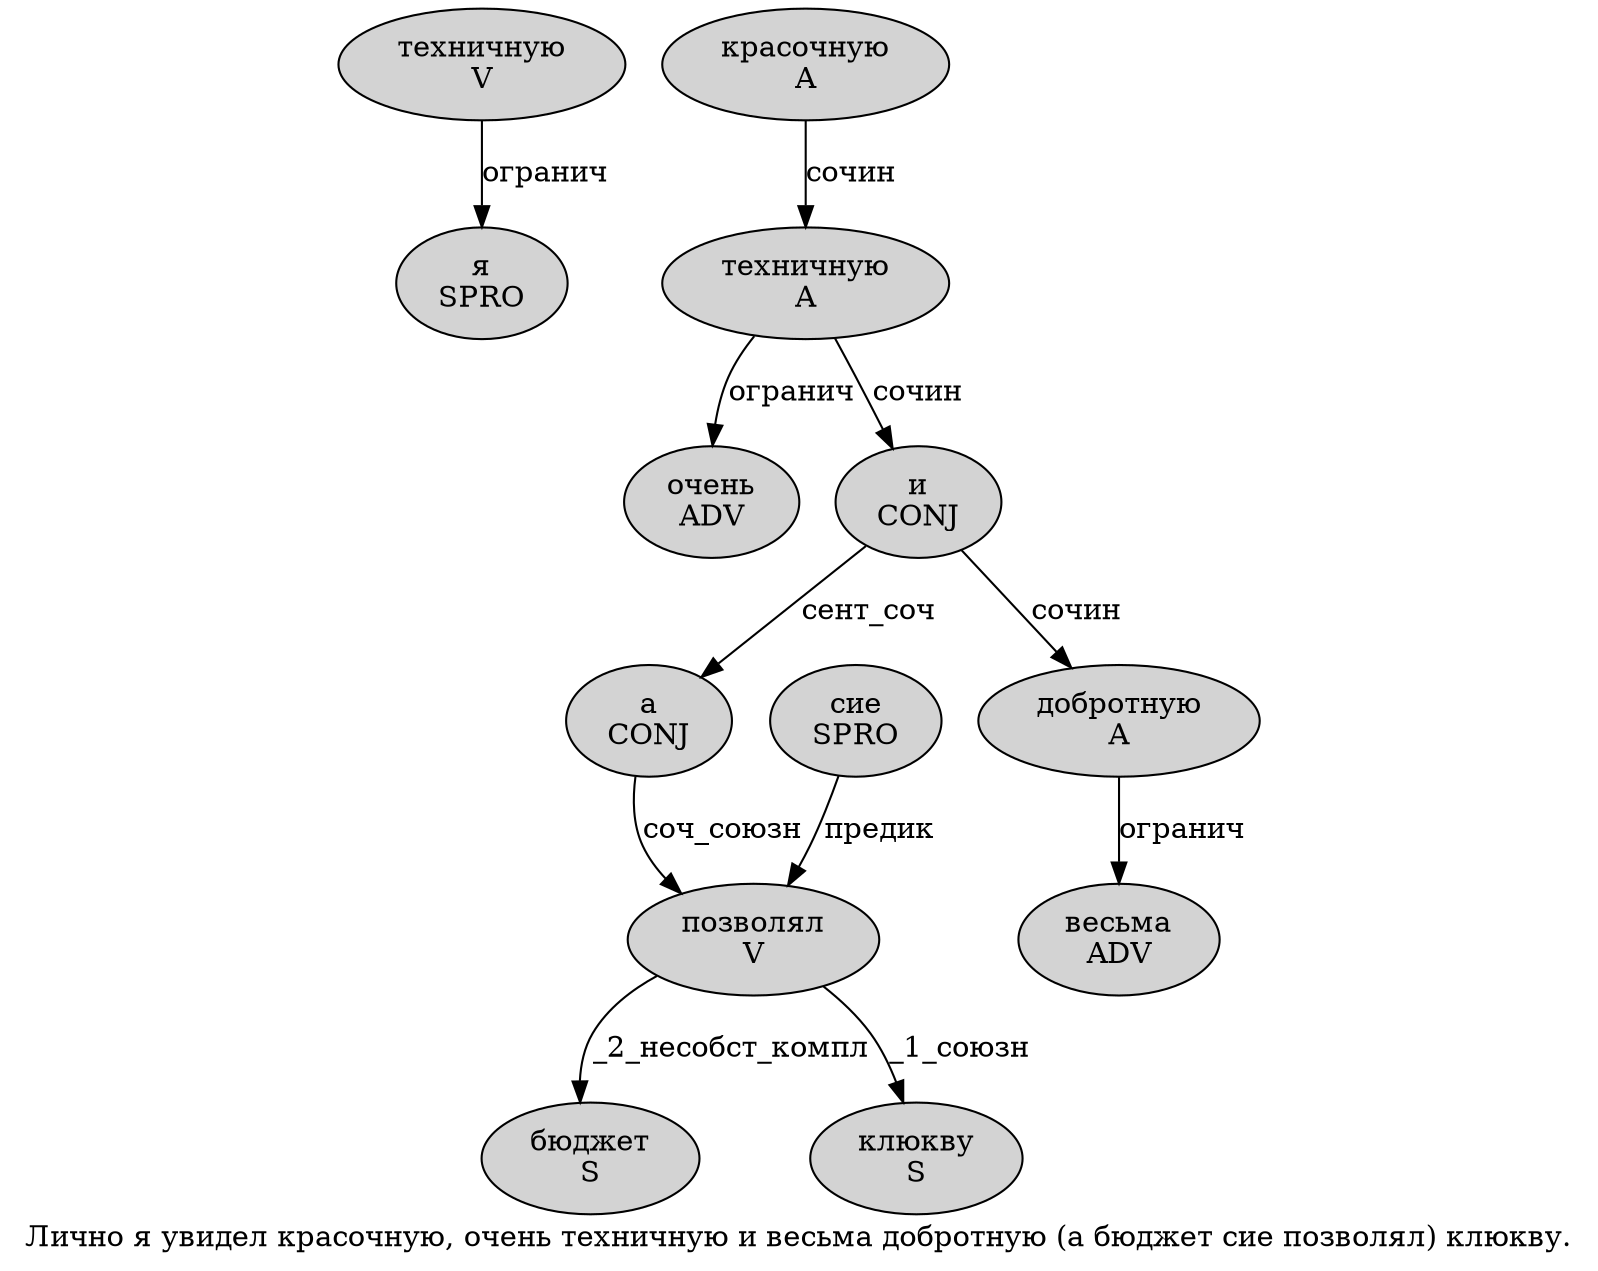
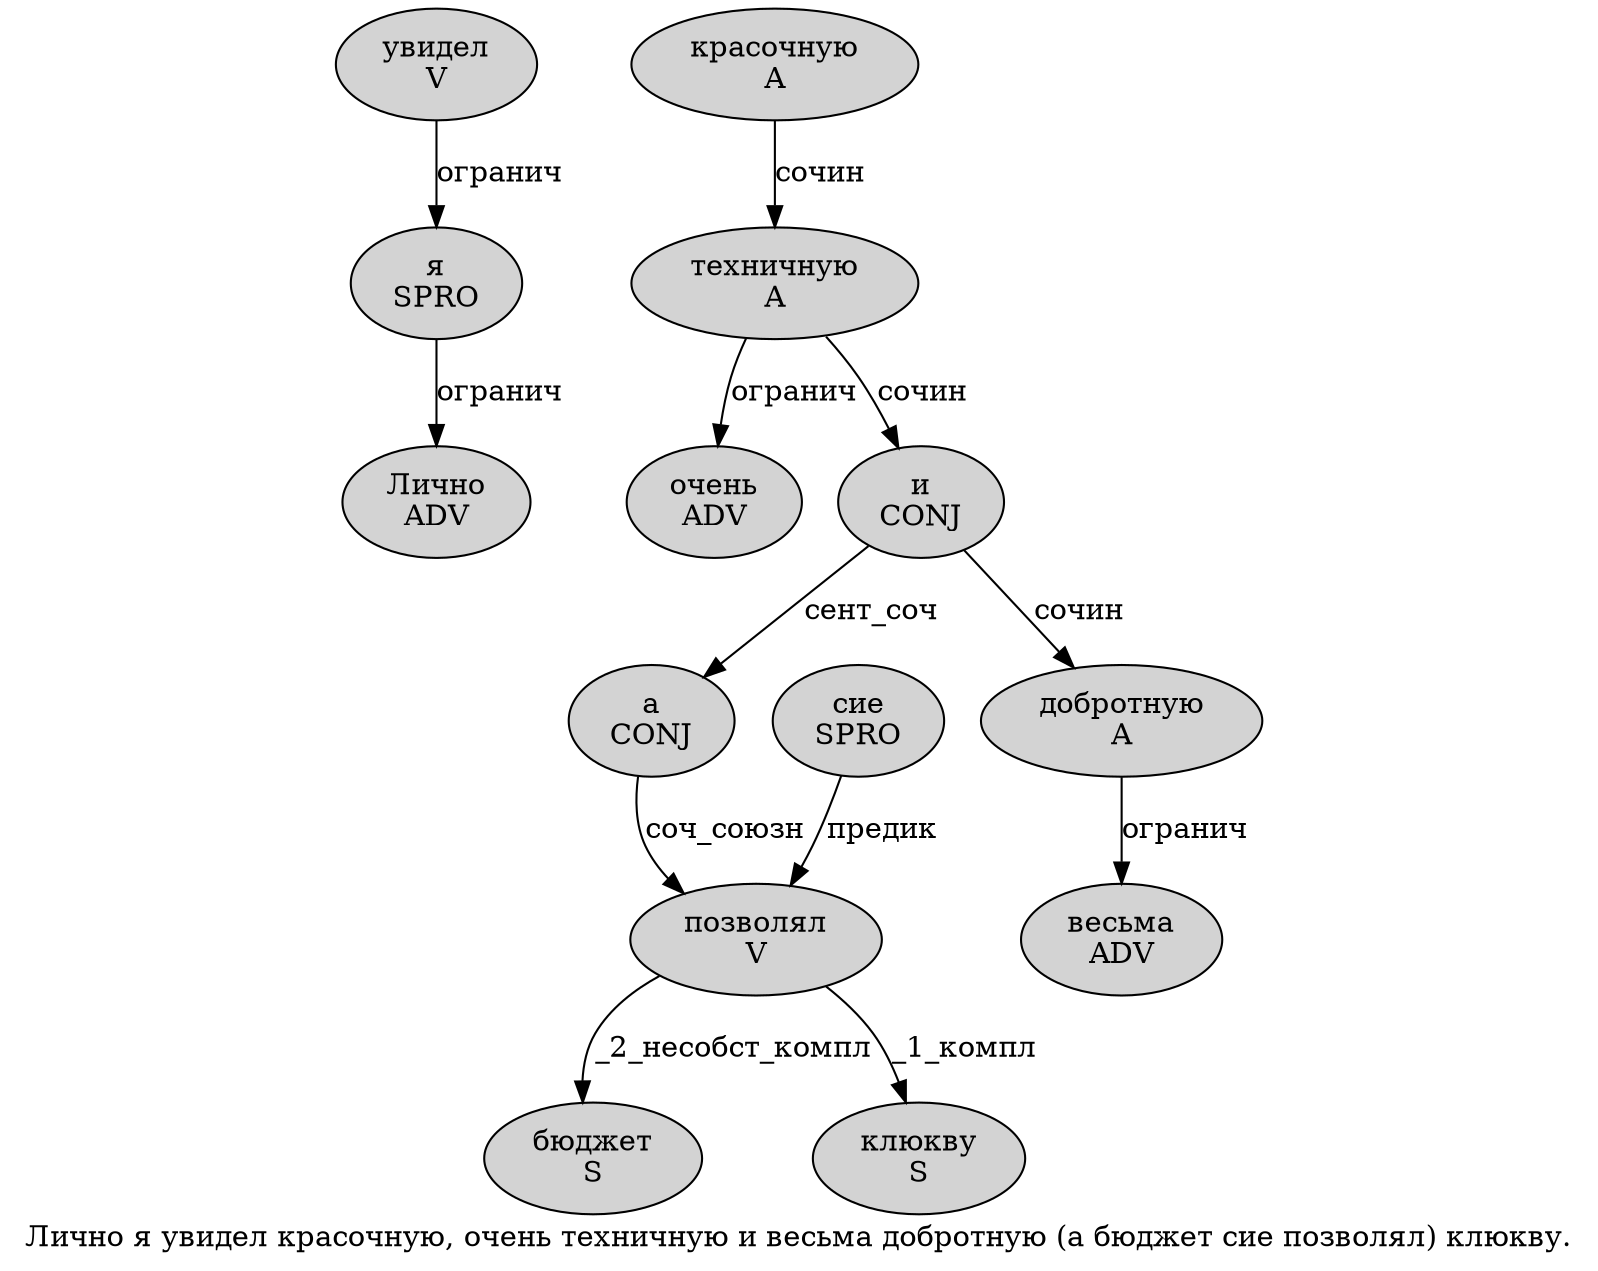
(482, 64) -> (436, 64)
none -> (436, 502)
(959, 1049) -> (965, 1049)
